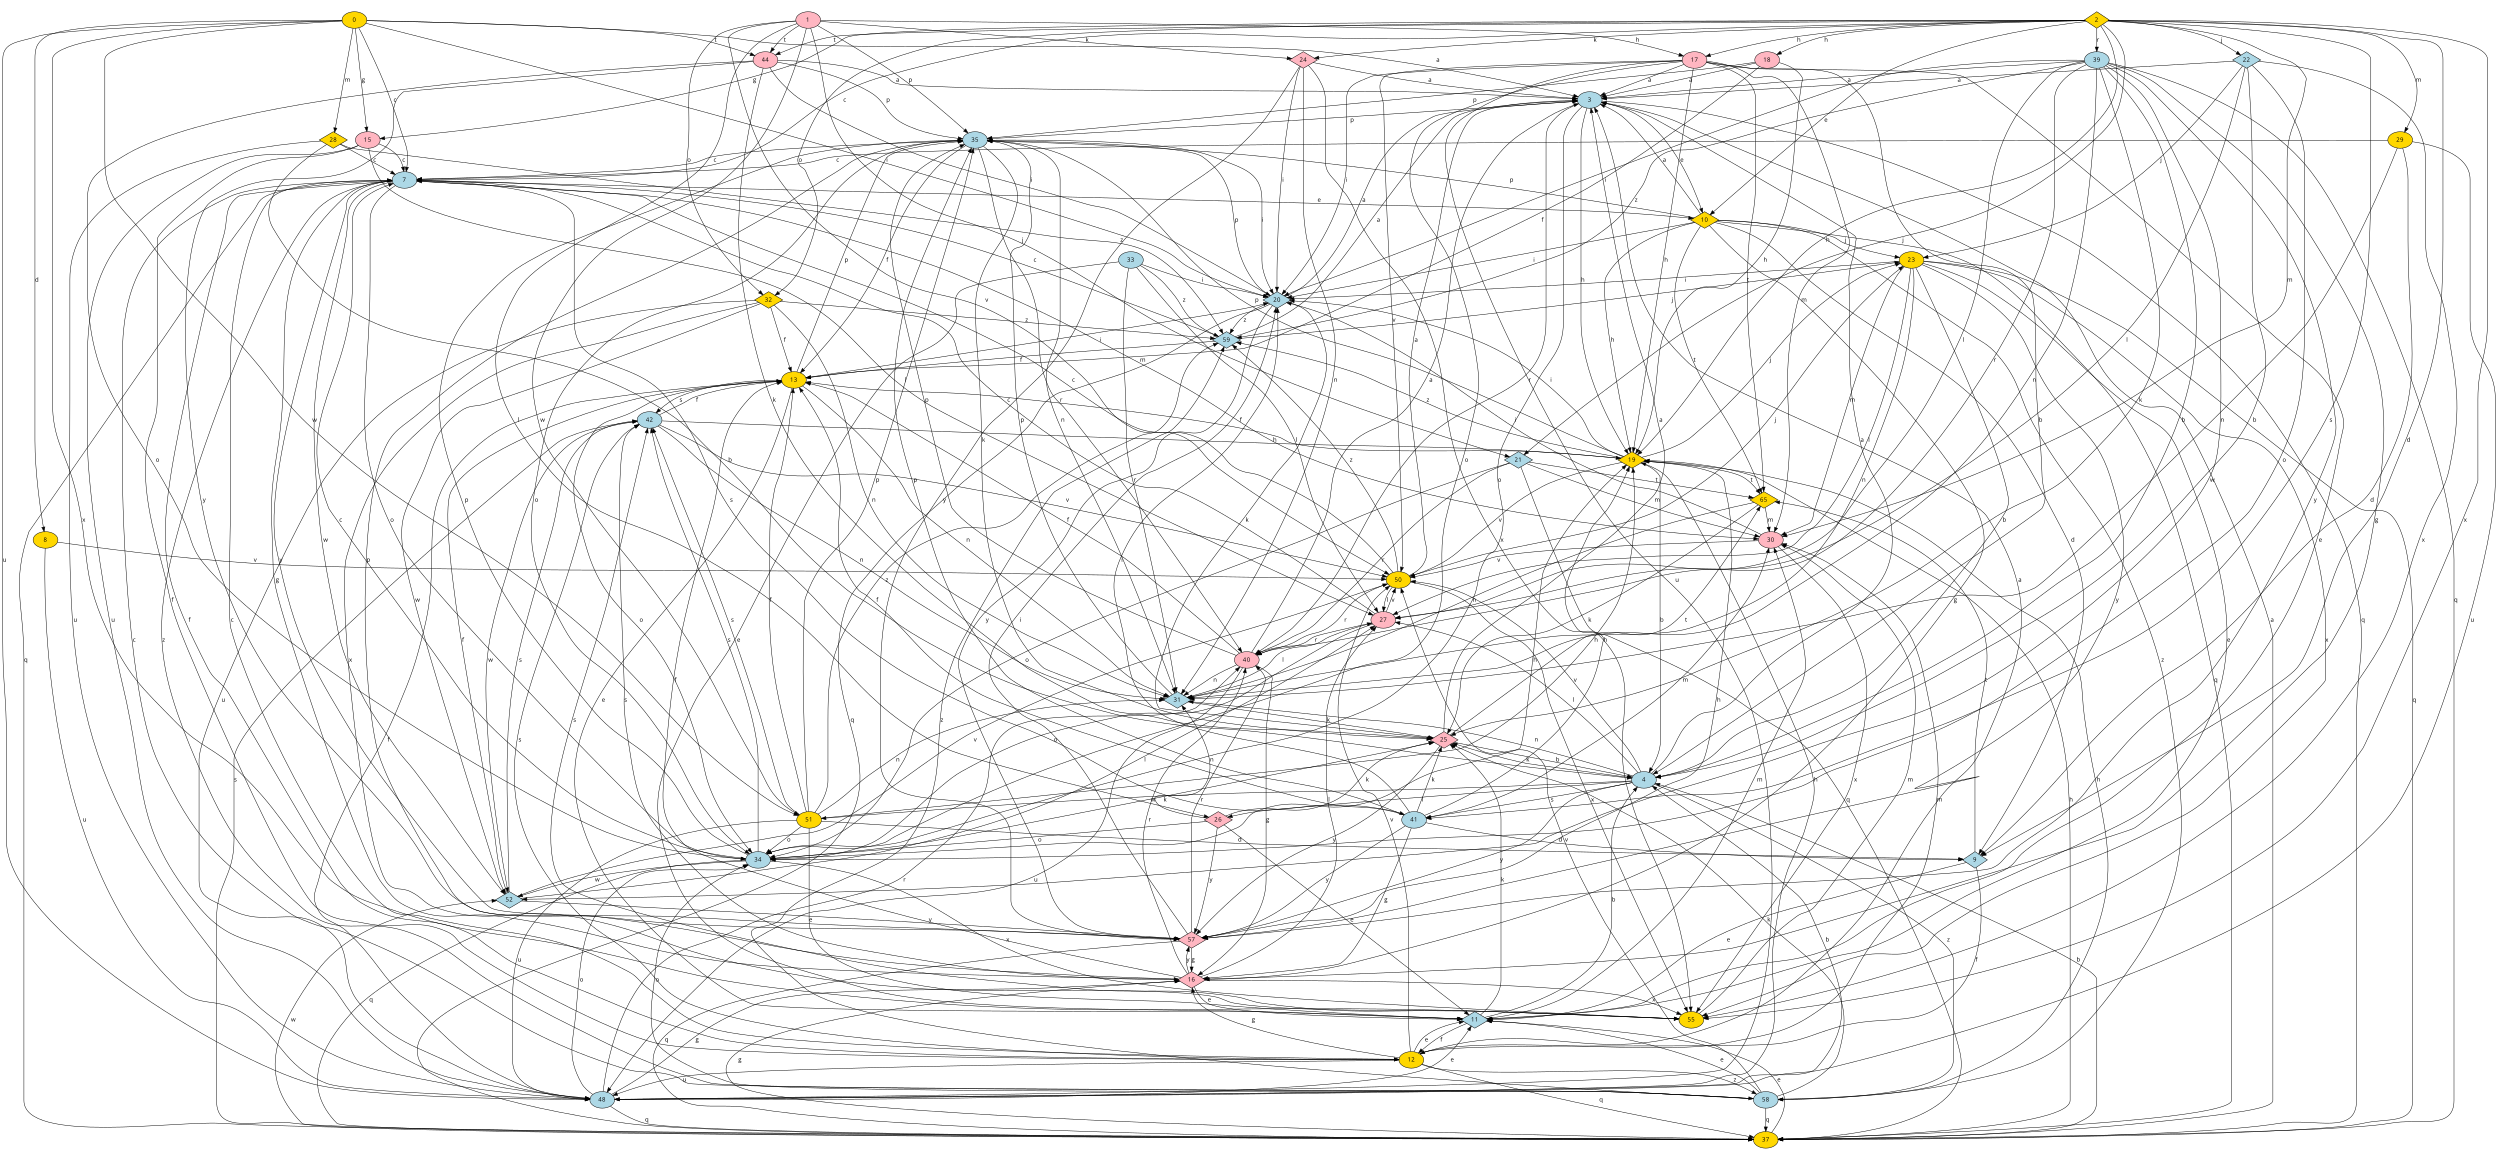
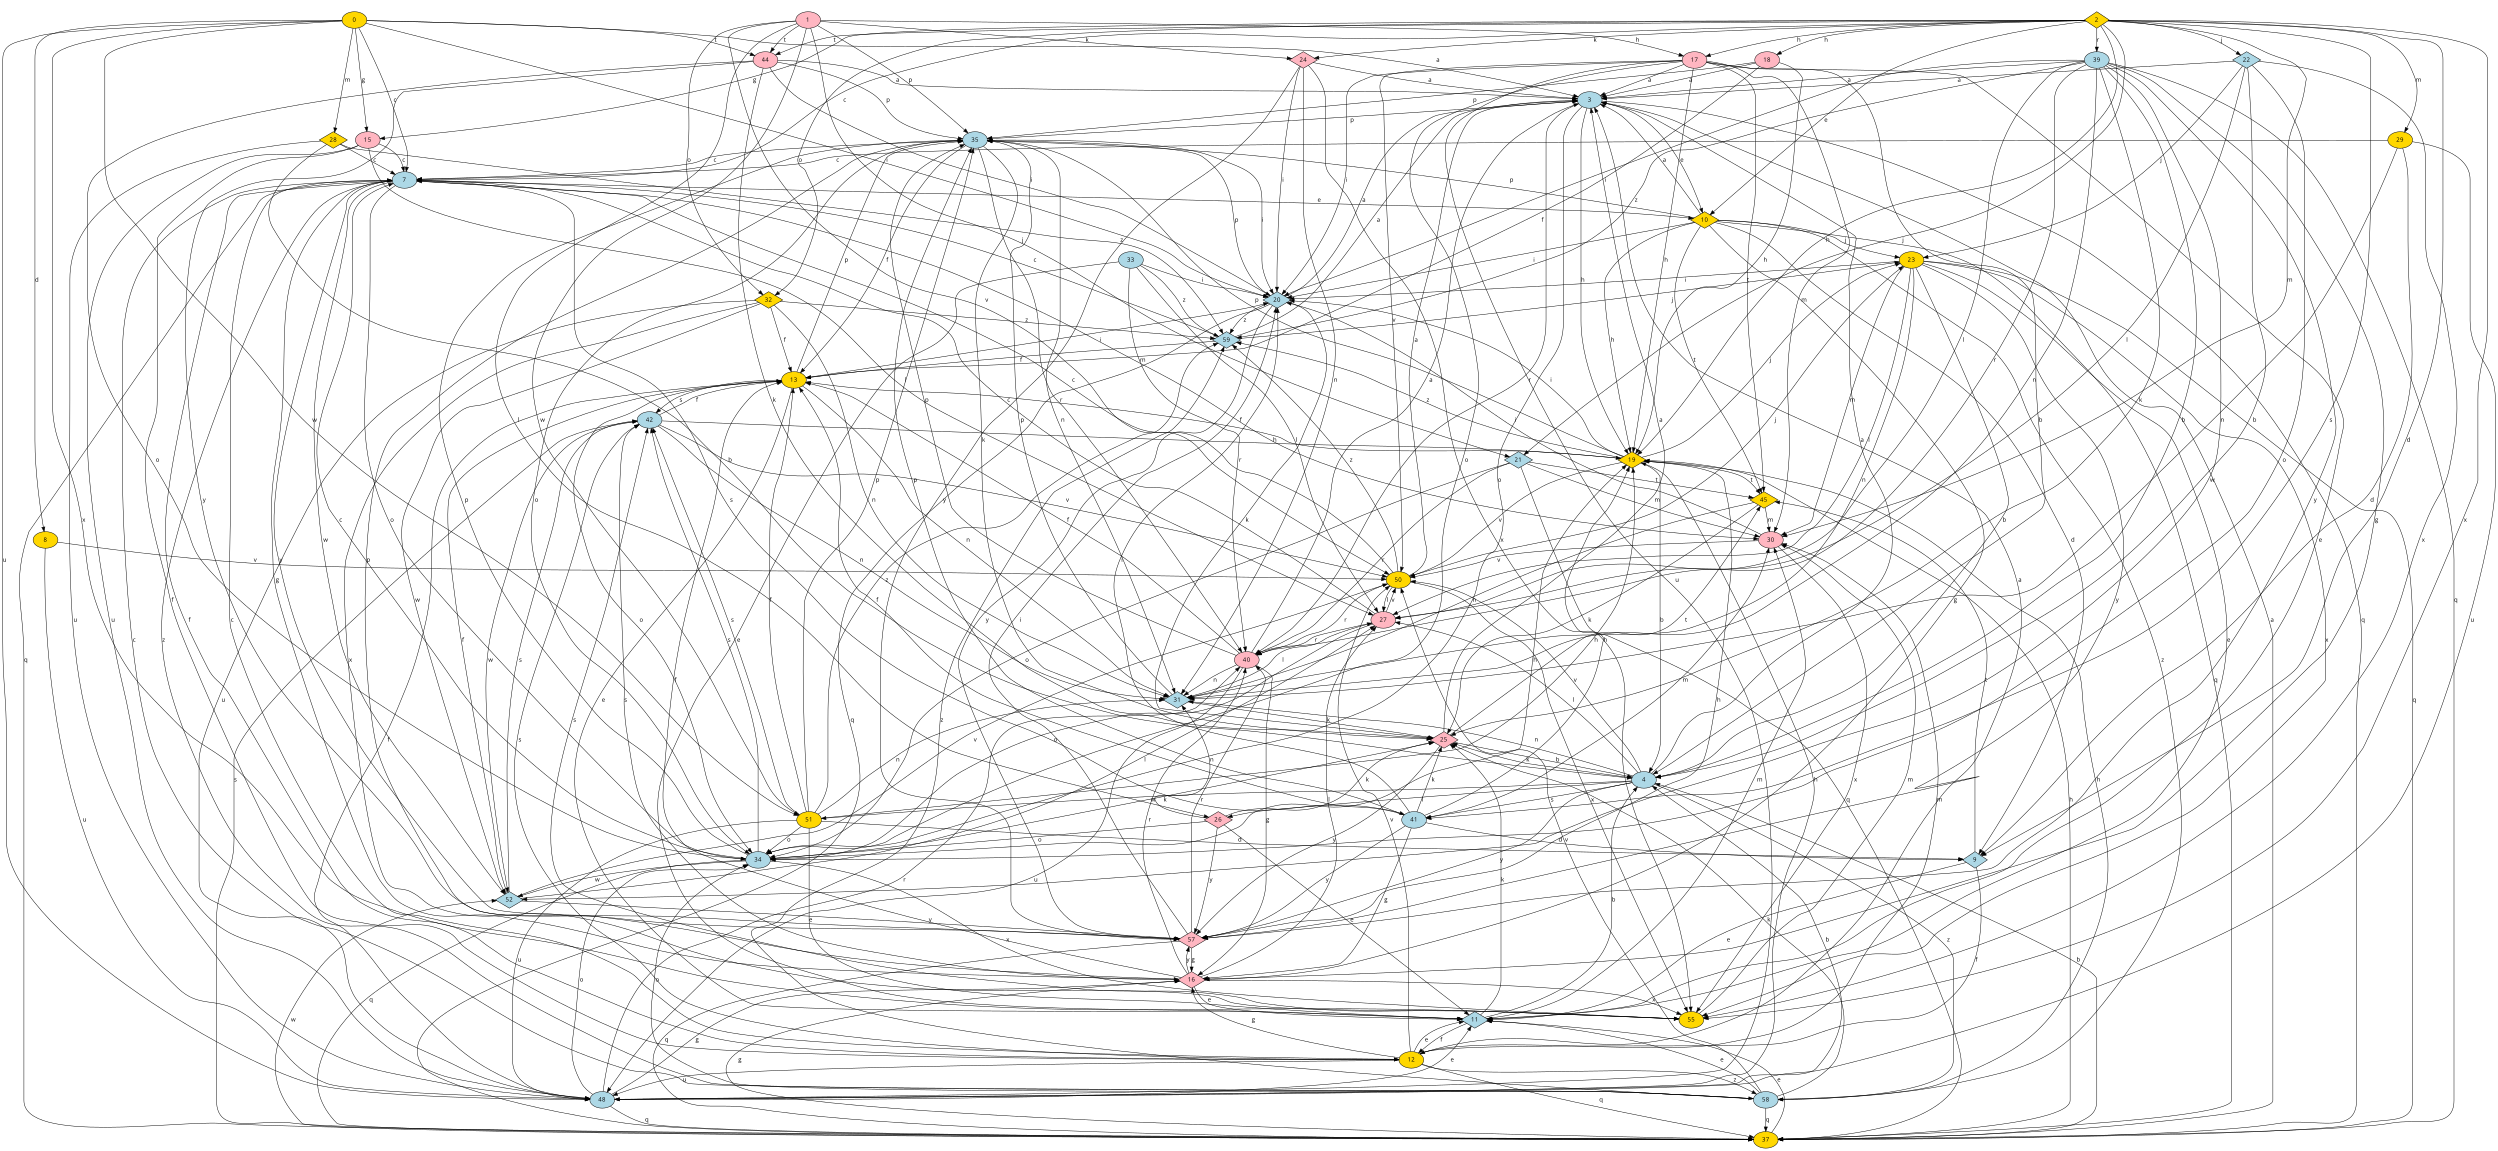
(1133, 480) -> (1235, 433)
(1764, 500) -> (1764, 500)
